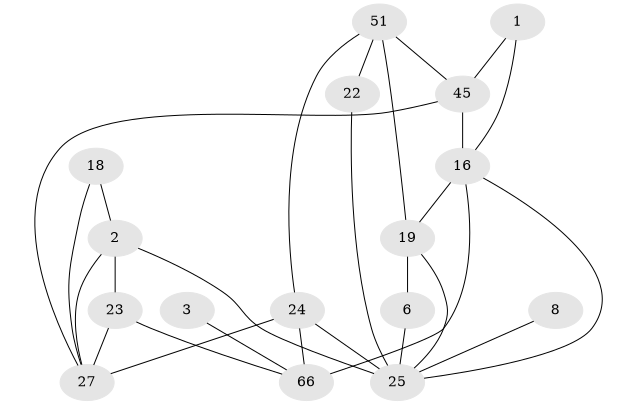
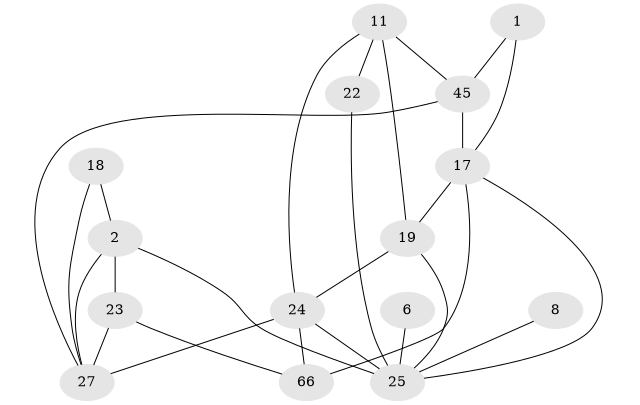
(380, 22) -> (380, 22)
(463, 166) -> (463, 166)
(408, 274) -> (352, 274)
(187, 310) -> none
